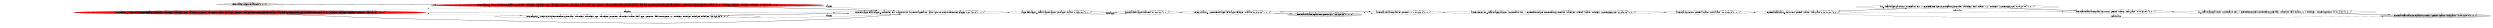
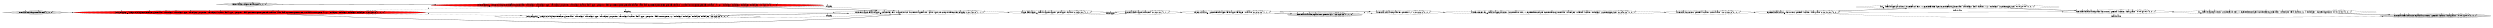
none -> (36, 12)
